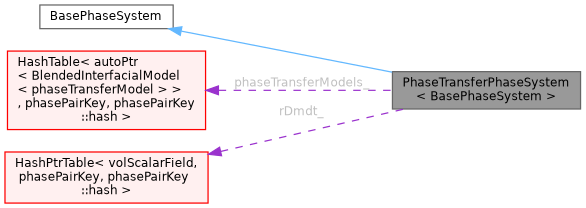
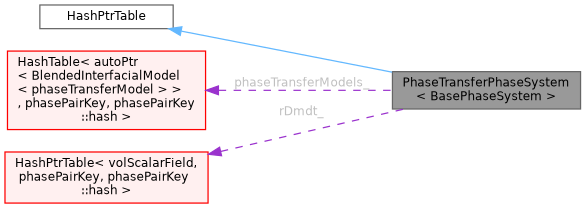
(107, 17) -> (107, 17)
